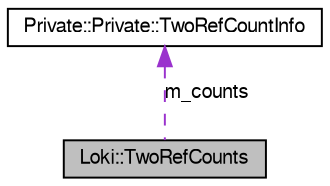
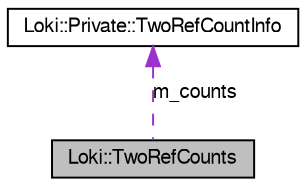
(165, 27) -> (153, 27)
